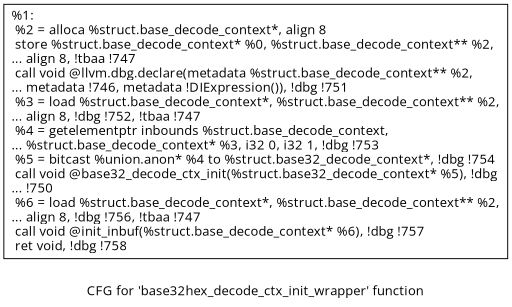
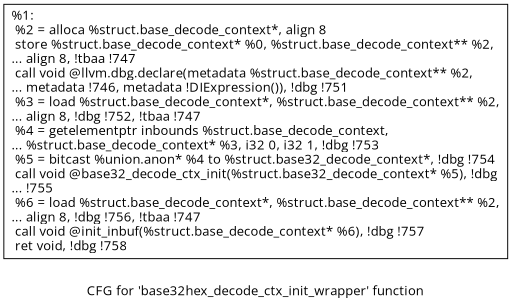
(33, 189) -> (33, 189)
